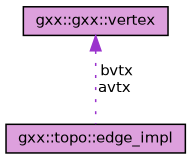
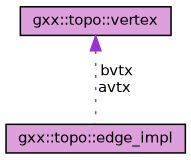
(96, 21) -> (96, 21)
